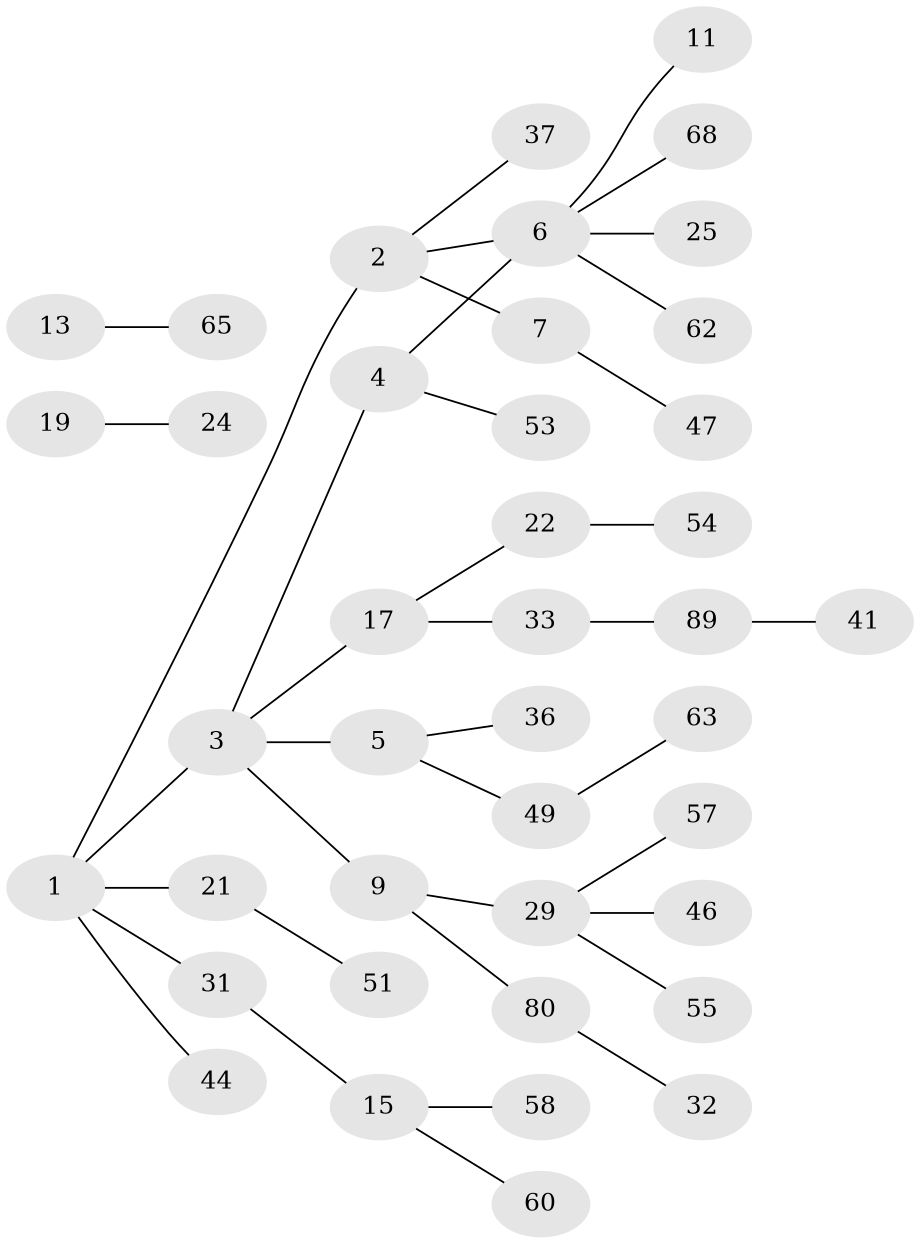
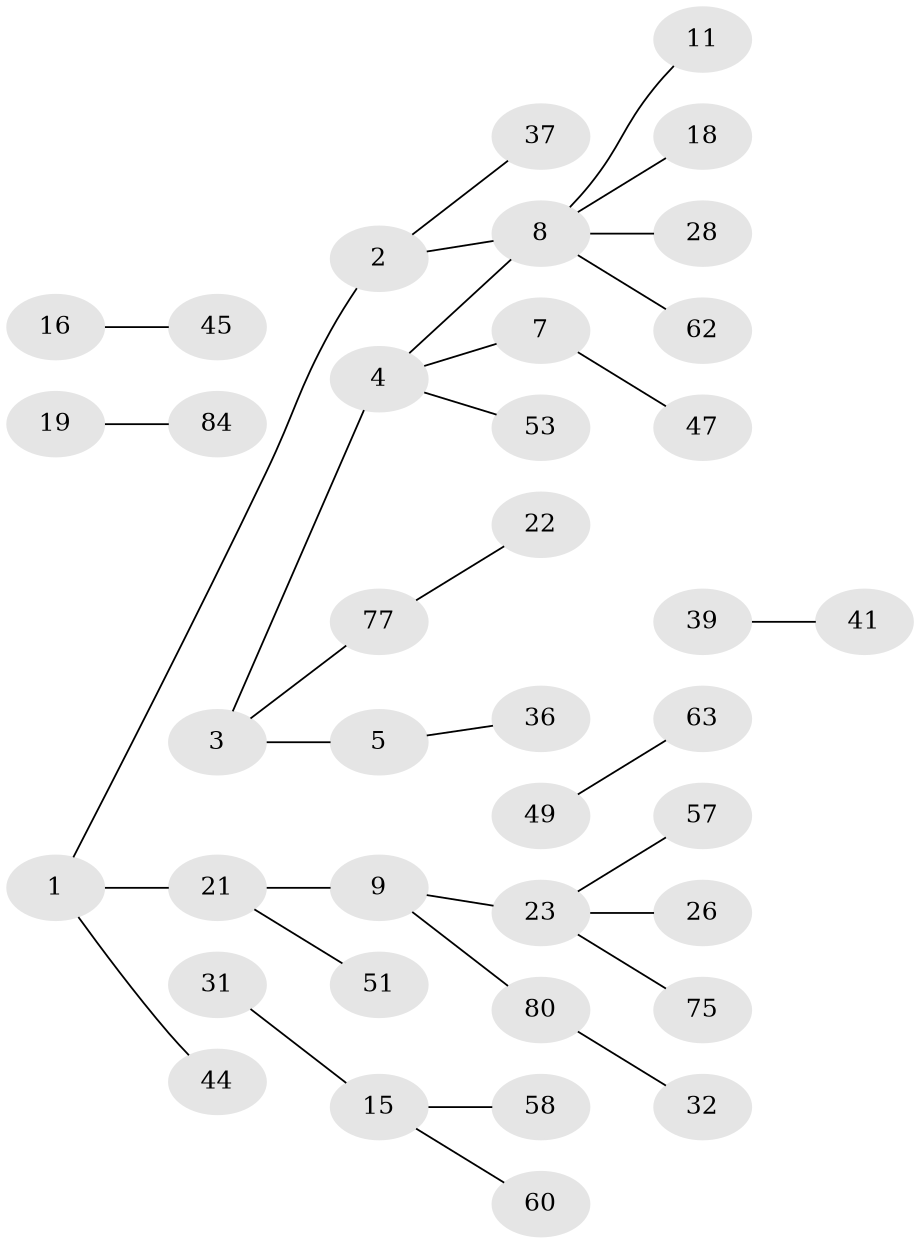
(703, 137) -> (703, 137)
(541, 234) -> (541, 234)
(703, 234) -> (703, 234)
(456, 293) -> (460, 355)
(56, 327) -> (56, 327)
(217, 327) -> (217, 327)
(217, 424) -> (217, 424)
(703, 525) -> none
(379, 622) -> (379, 622)
(541, 622) -> none
(703, 622) -> (703, 622)
(460, 779) -> none
(137, 815) -> none
(298, 815) -> (299, 888)
(541, 913) -> (541, 913)
(703, 913) -> (703, 913)
(137, 936) -> none
(703, 1010) -> (703, 1010)
